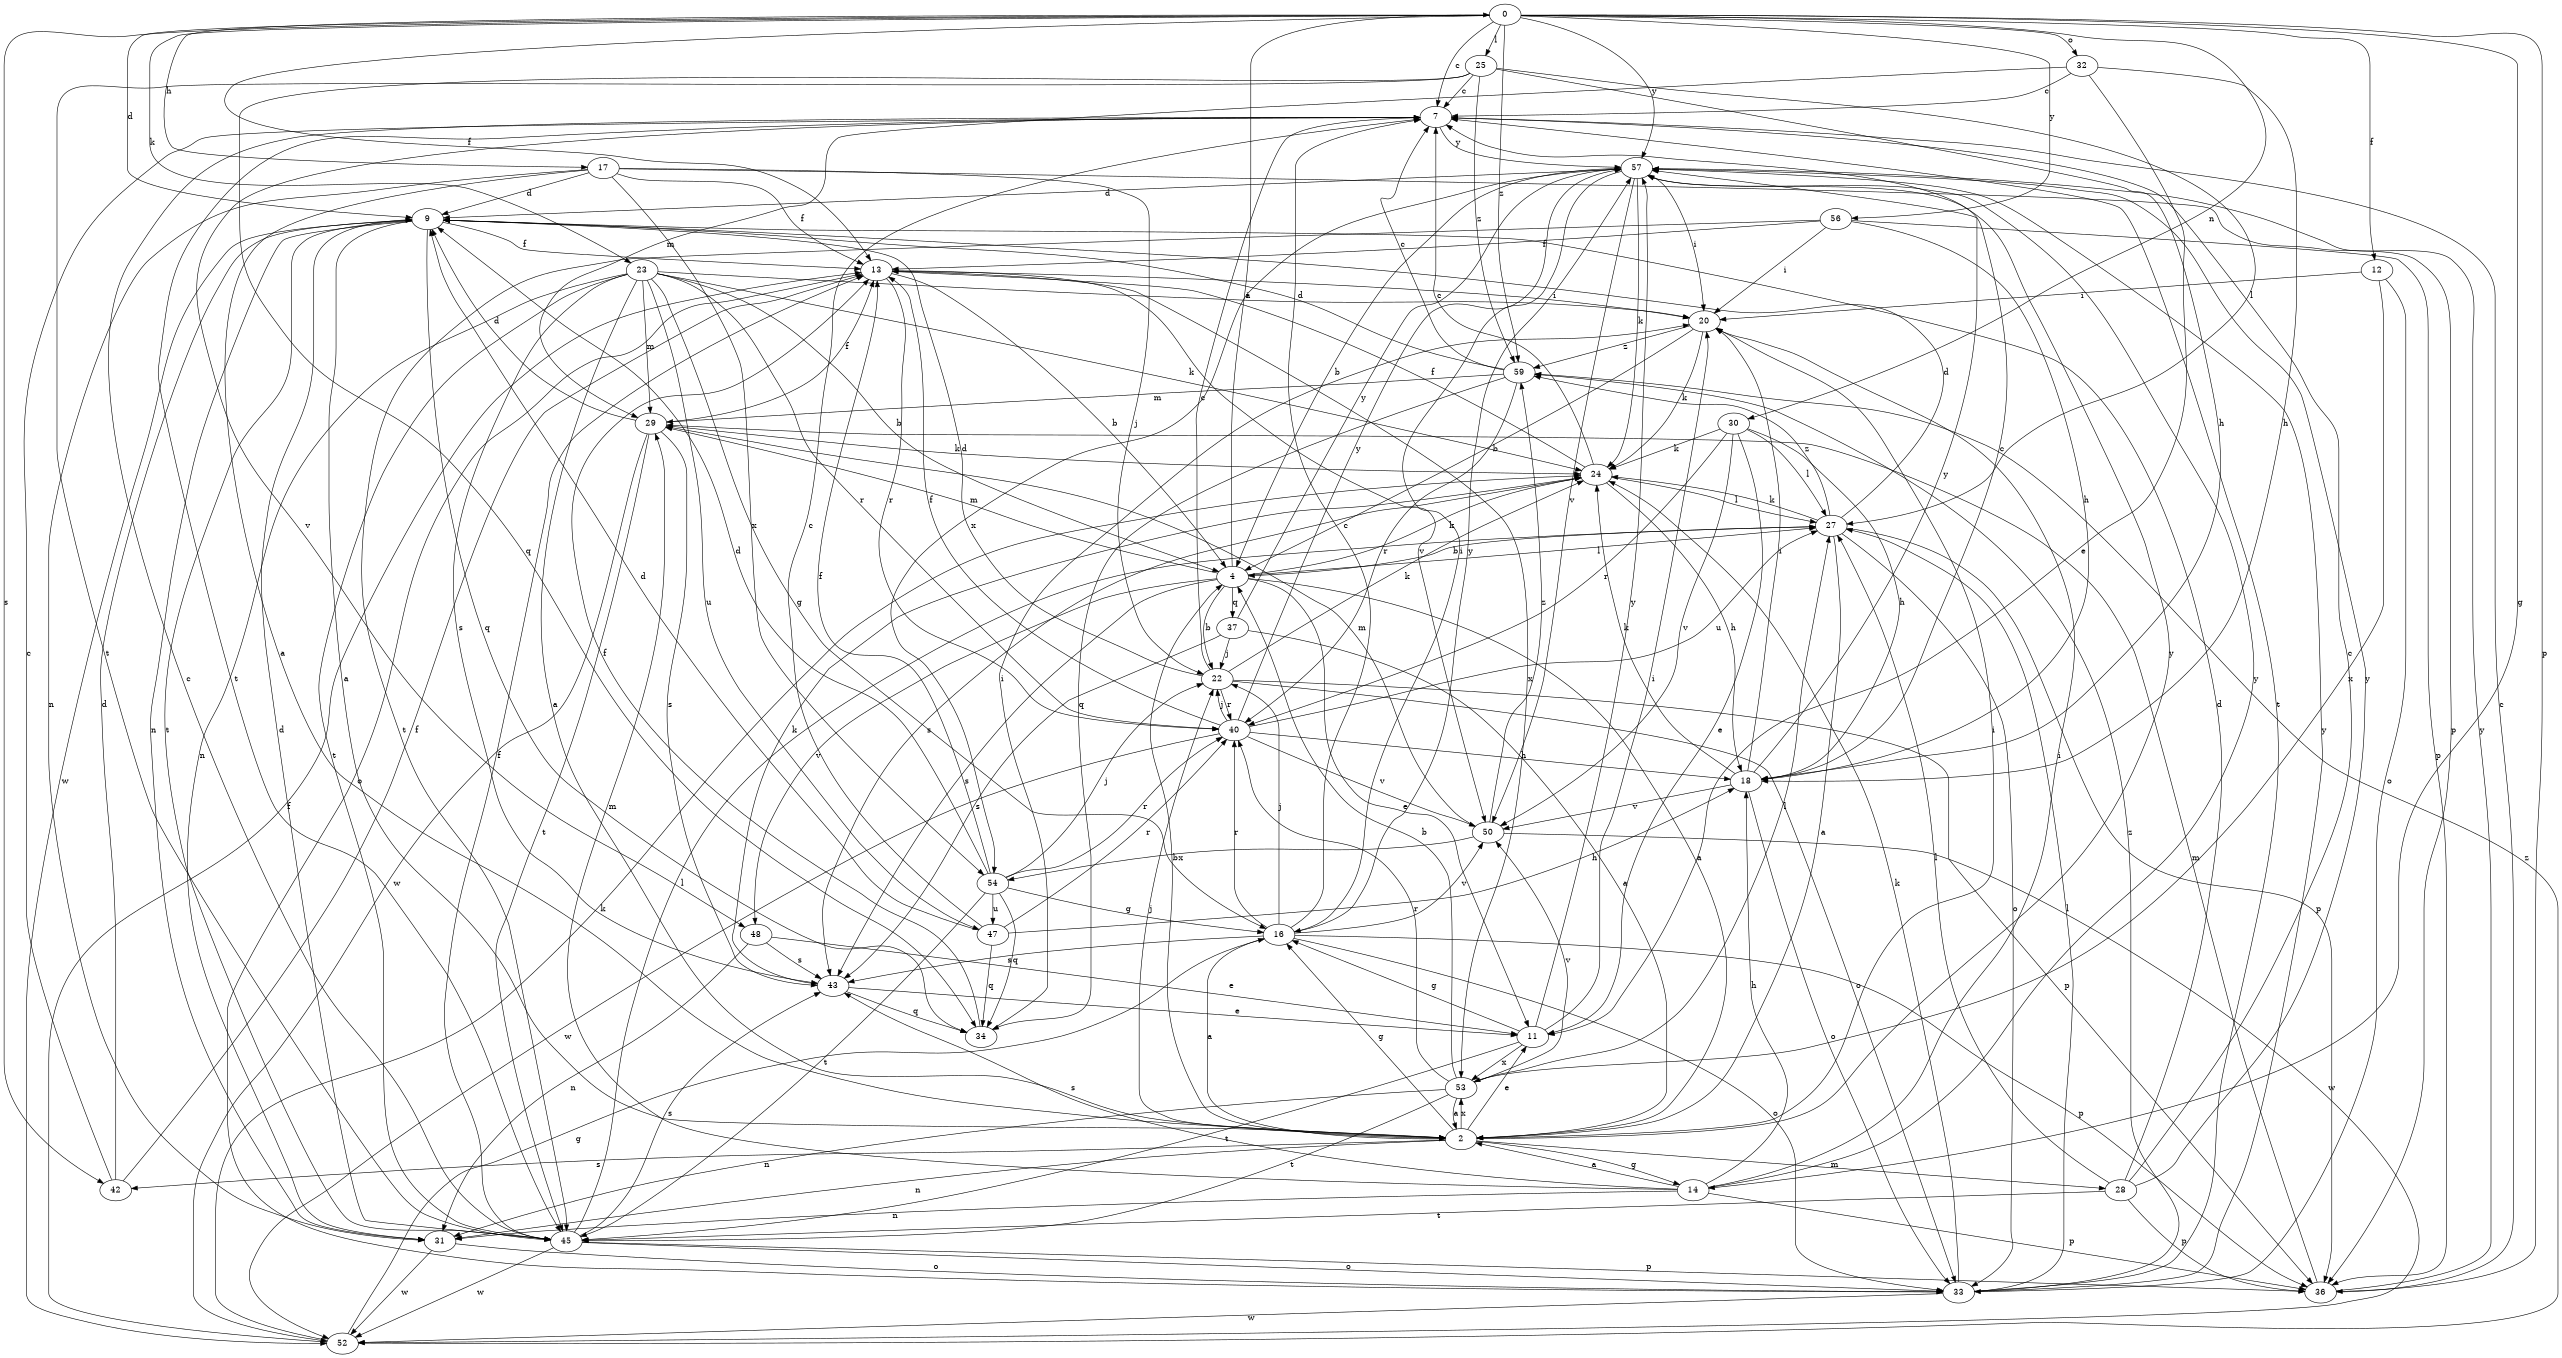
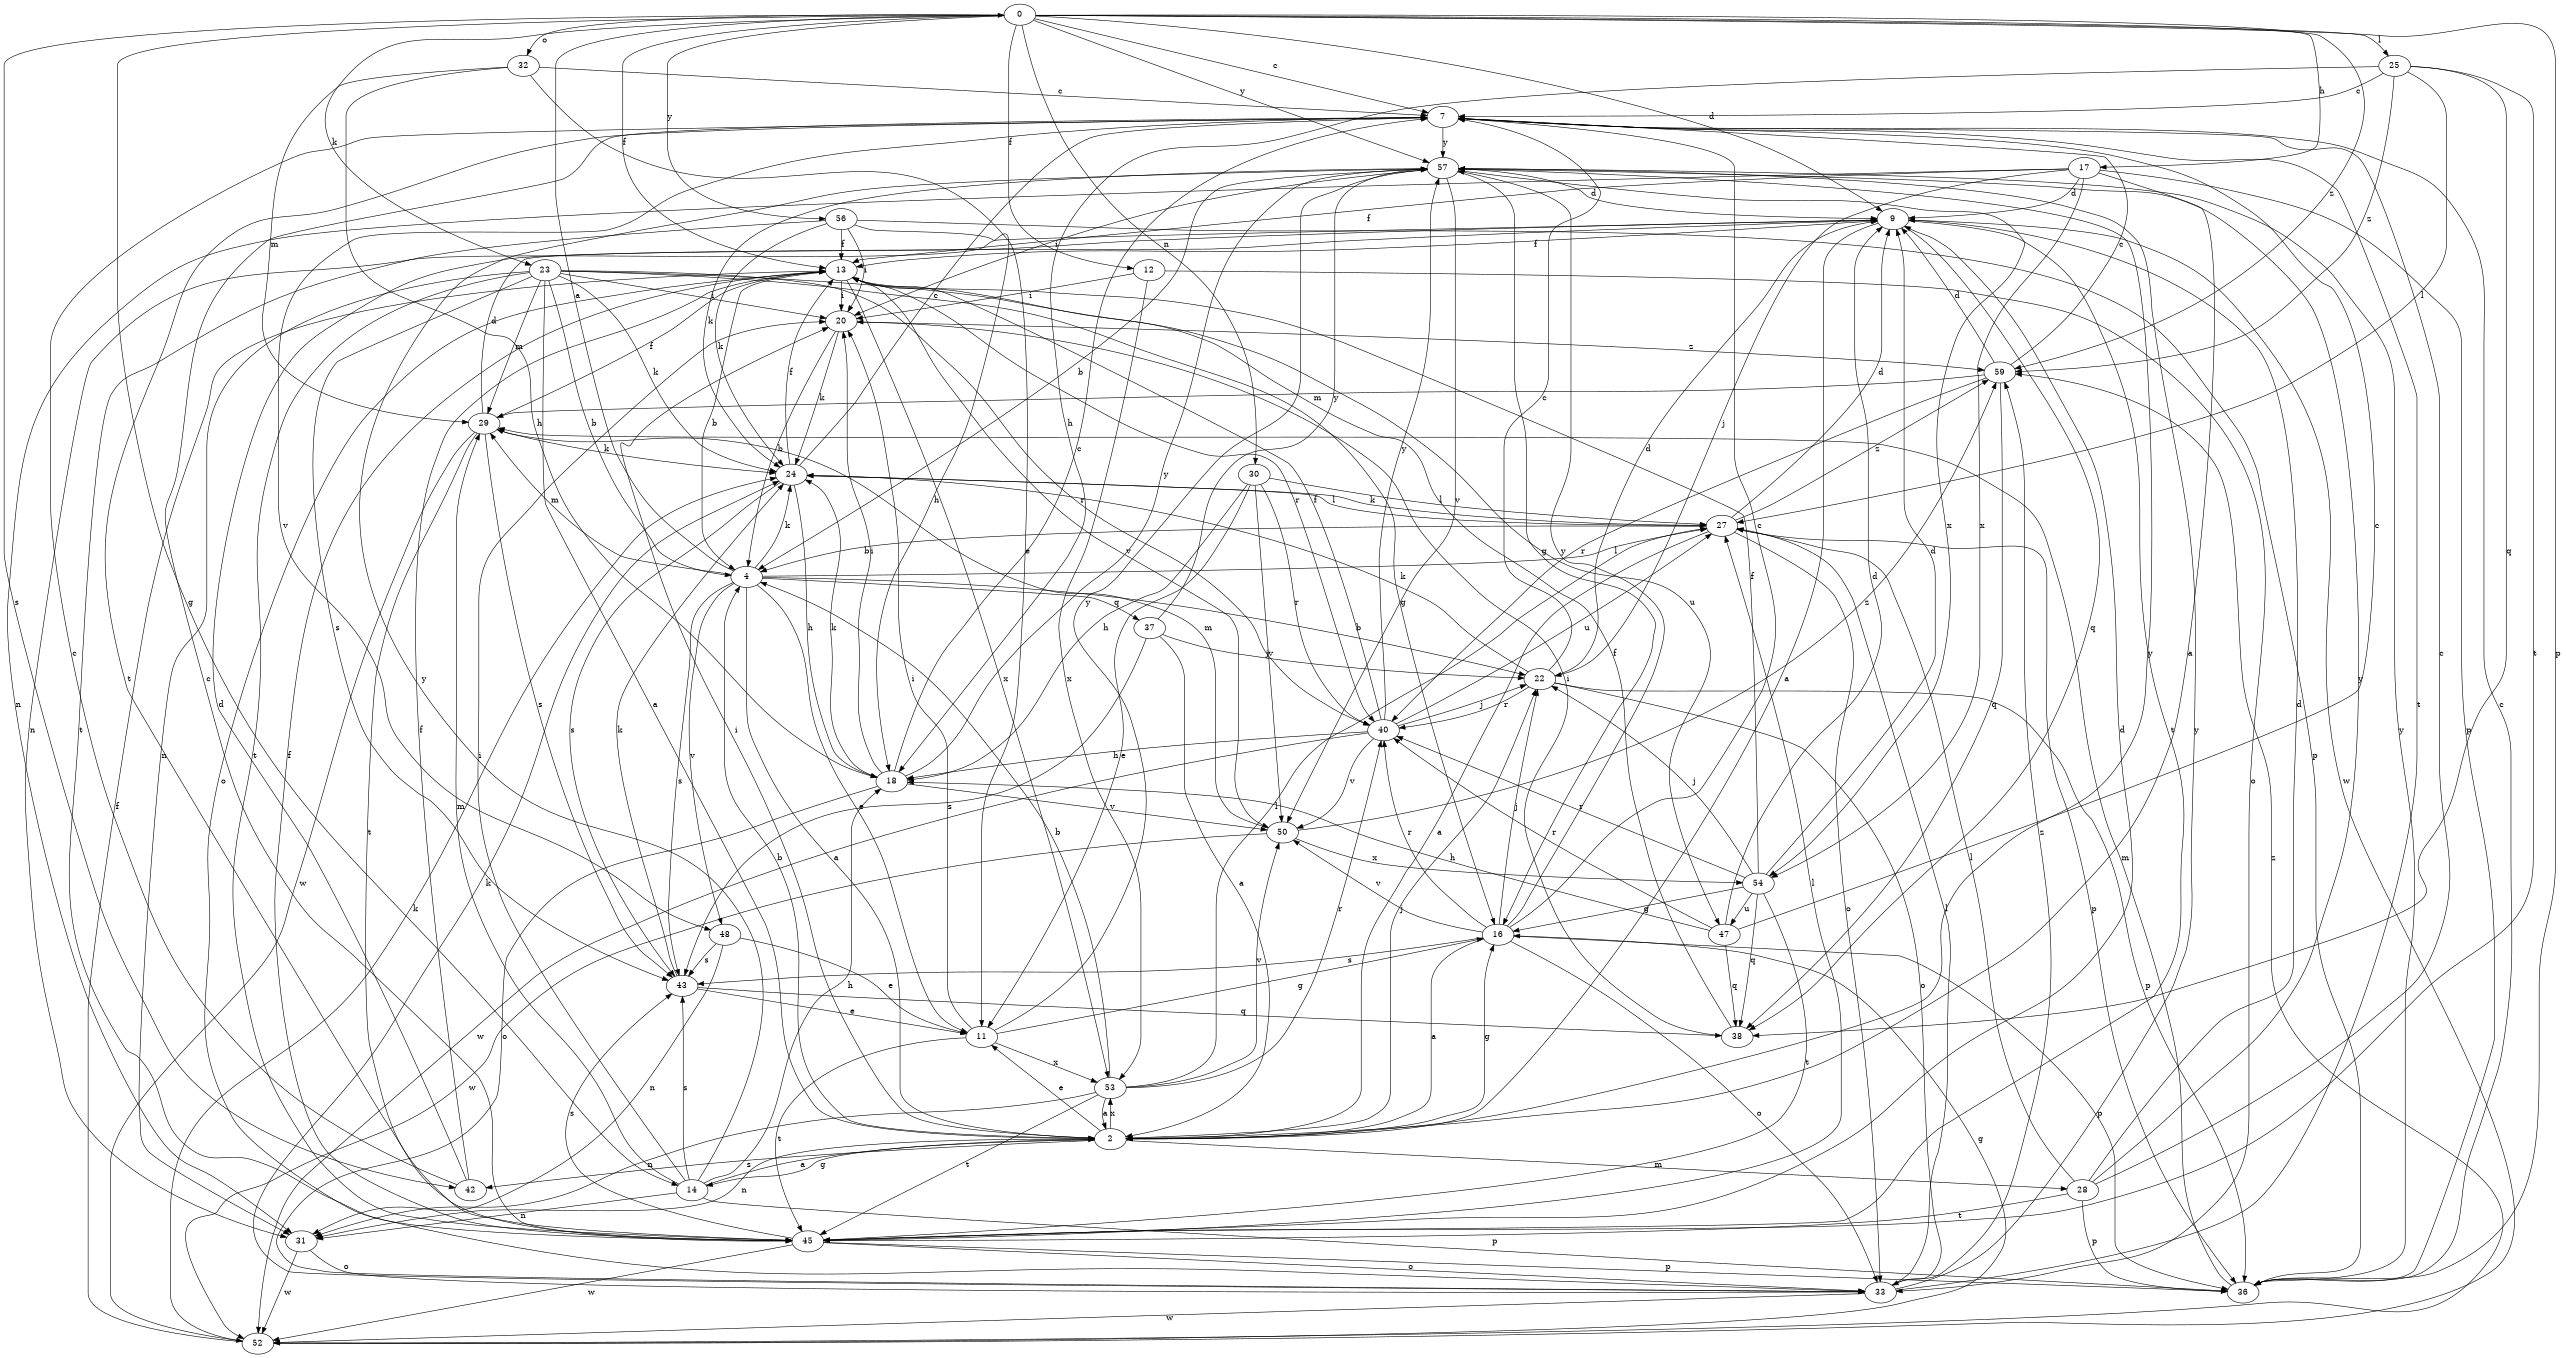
(1668, 448) -> (716, 322)
(1461, 551) -> (1545, 551)
(981, 1037) -> (1737, 1037)
